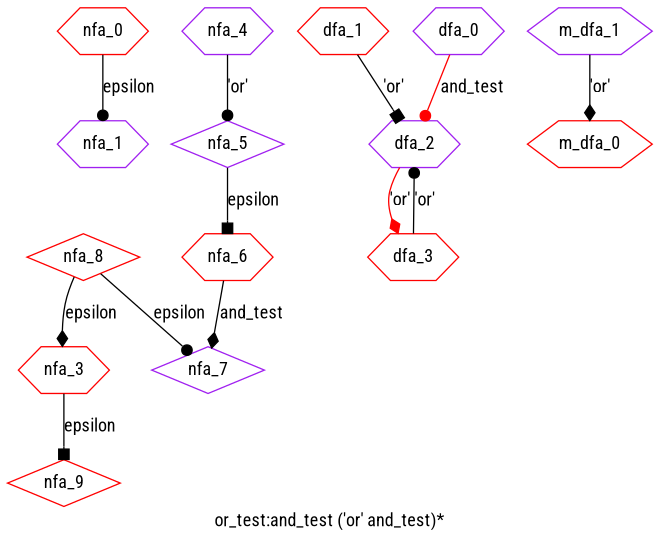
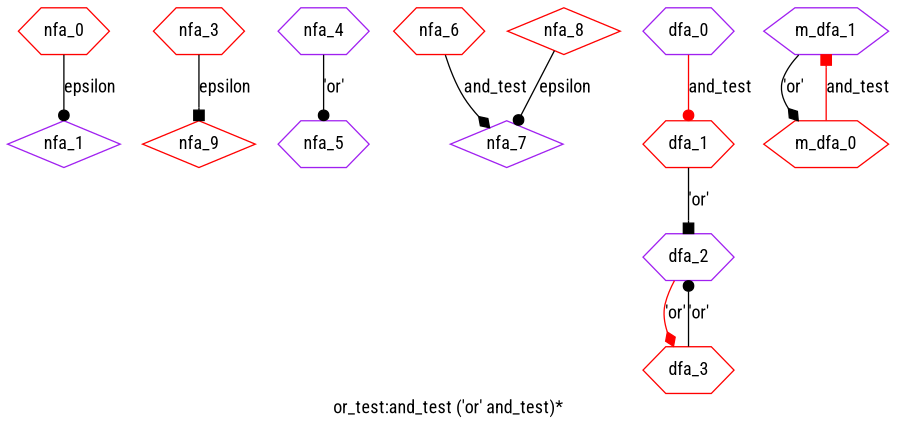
(439, 83) -> (689, 82)
none -> (826, 94)
(103, 144) -> (64, 144)
(228, 144) -> (324, 144)
(228, 194) -> none
(65, 303) -> none
